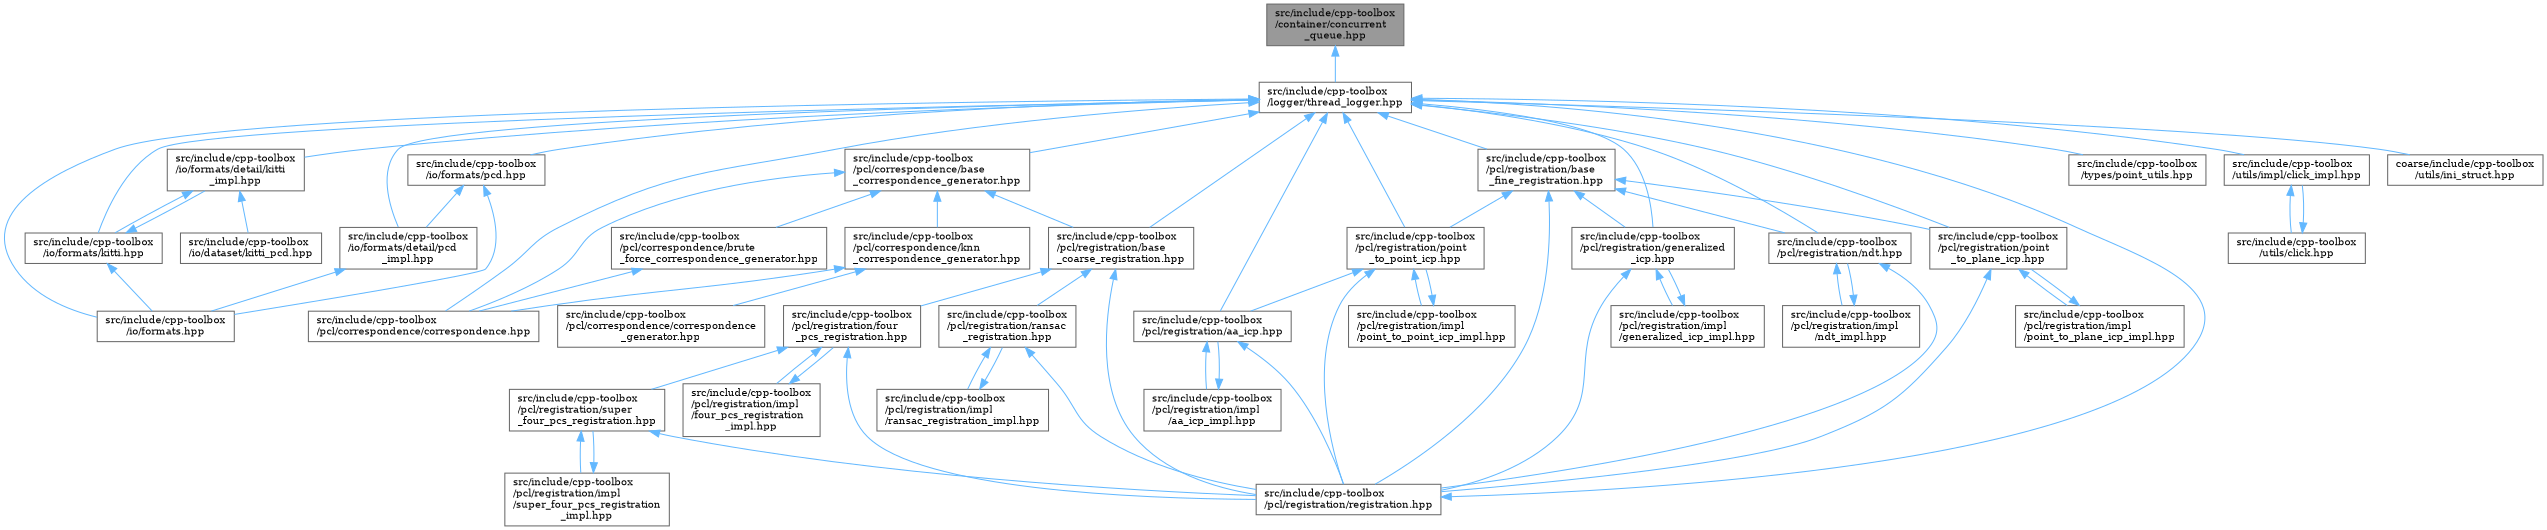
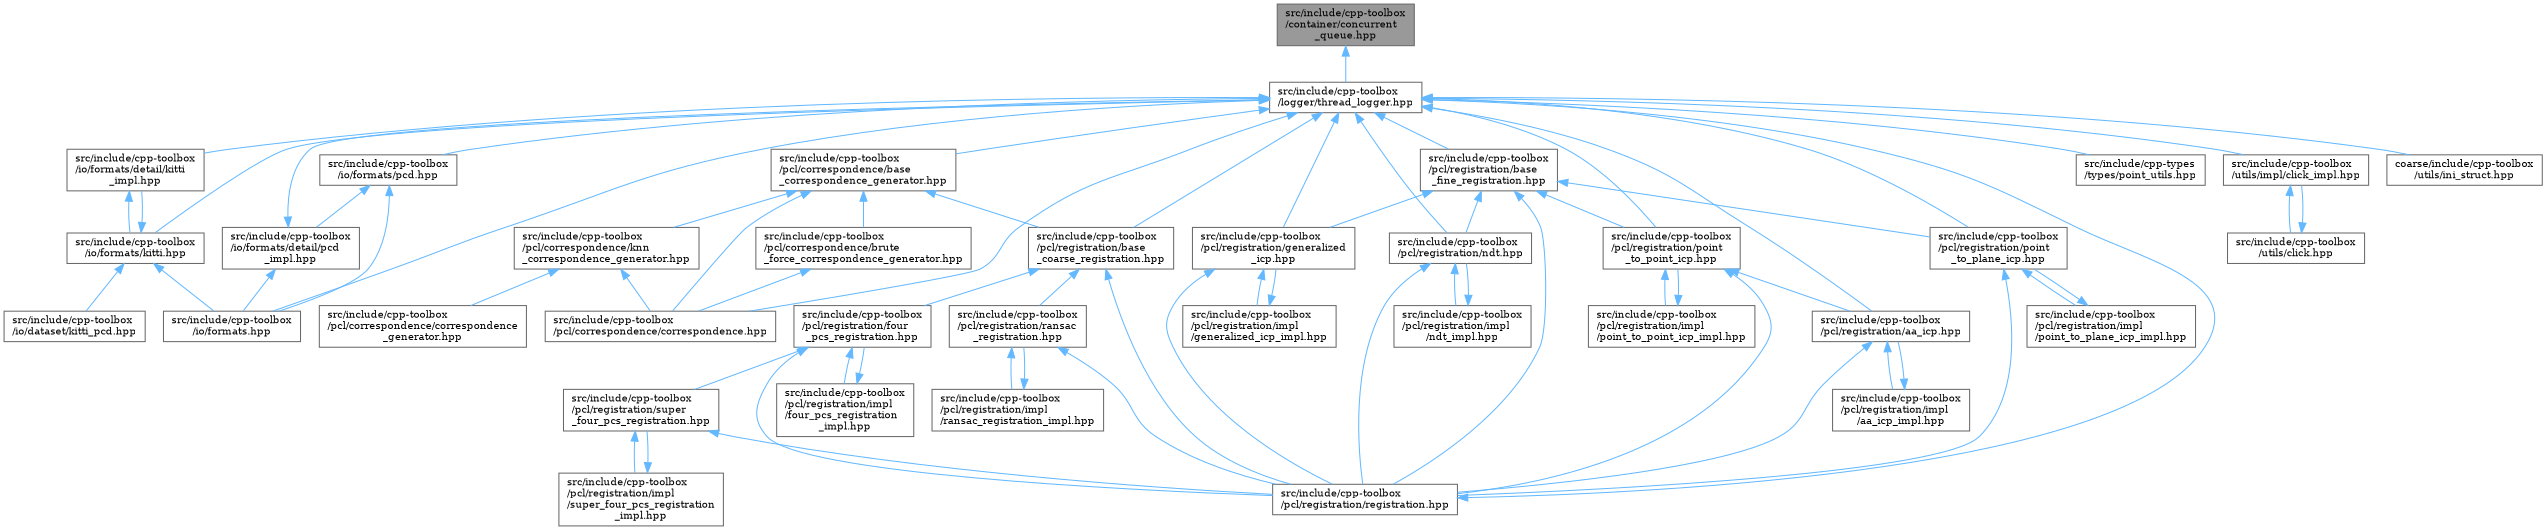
(571, 125) -> (752, 113)
(2137, 170) -> (2141, 170)
(245, 217) -> (102, 291)
